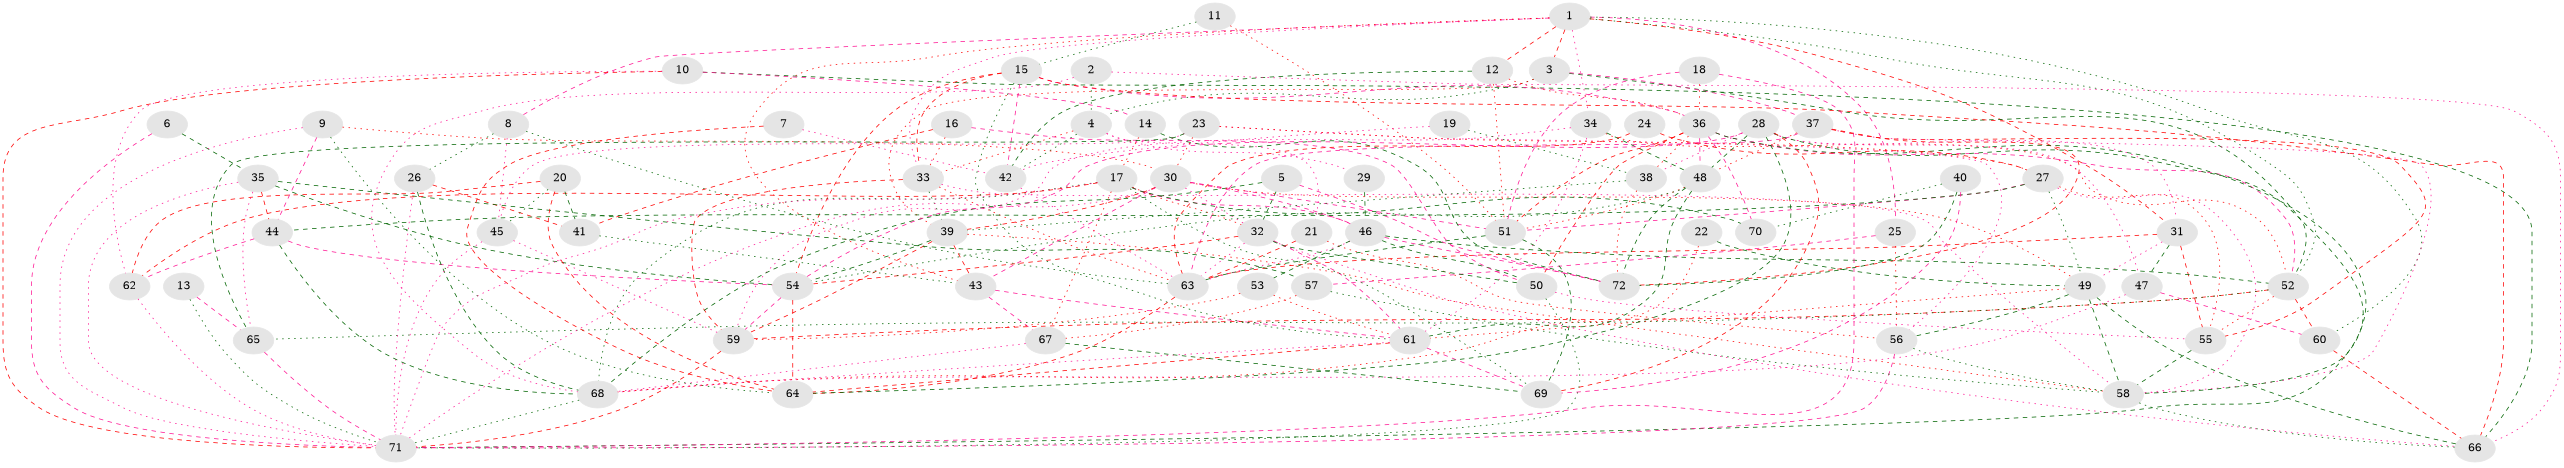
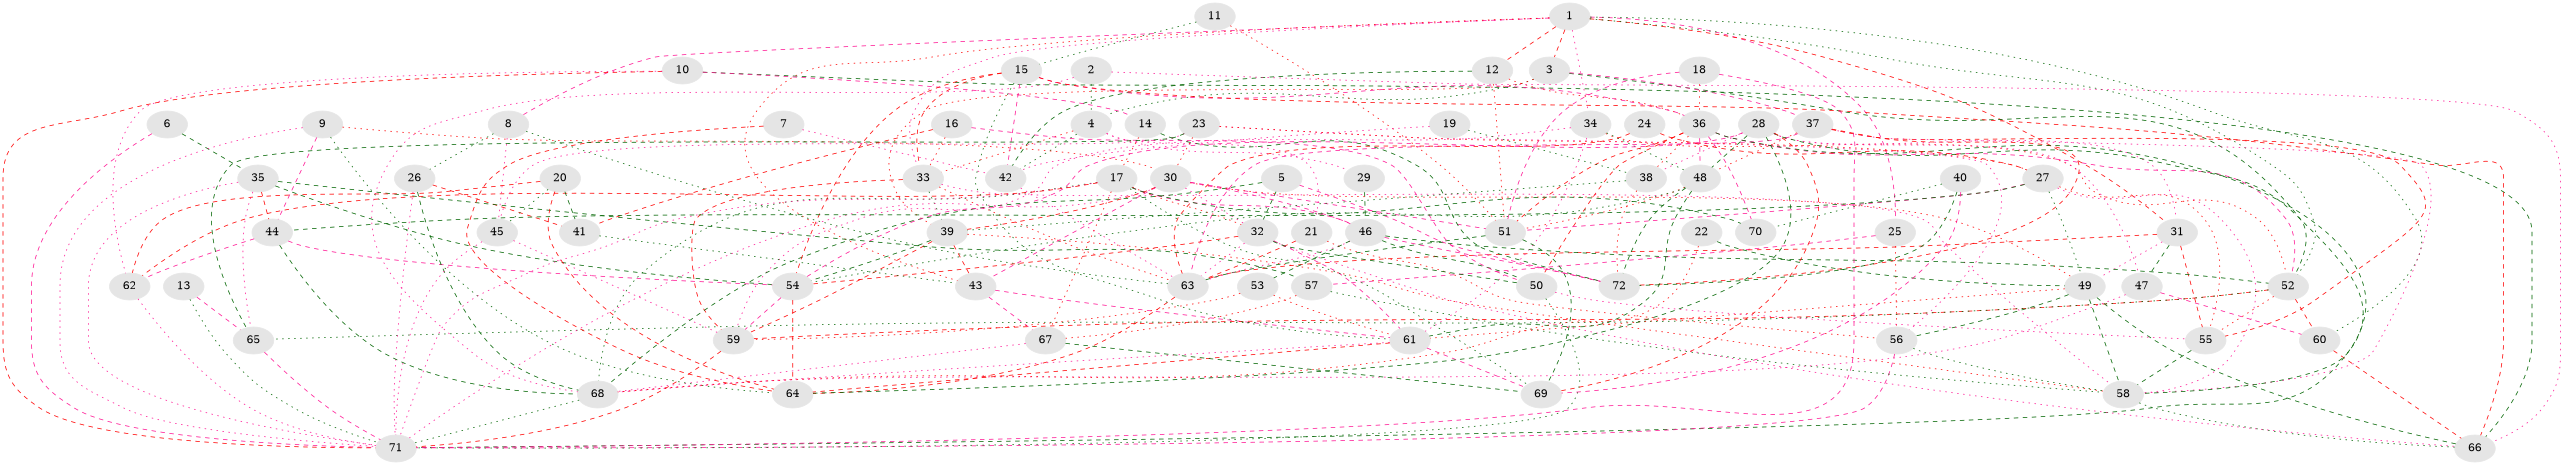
(1651, 154) -> (1651, 154)
